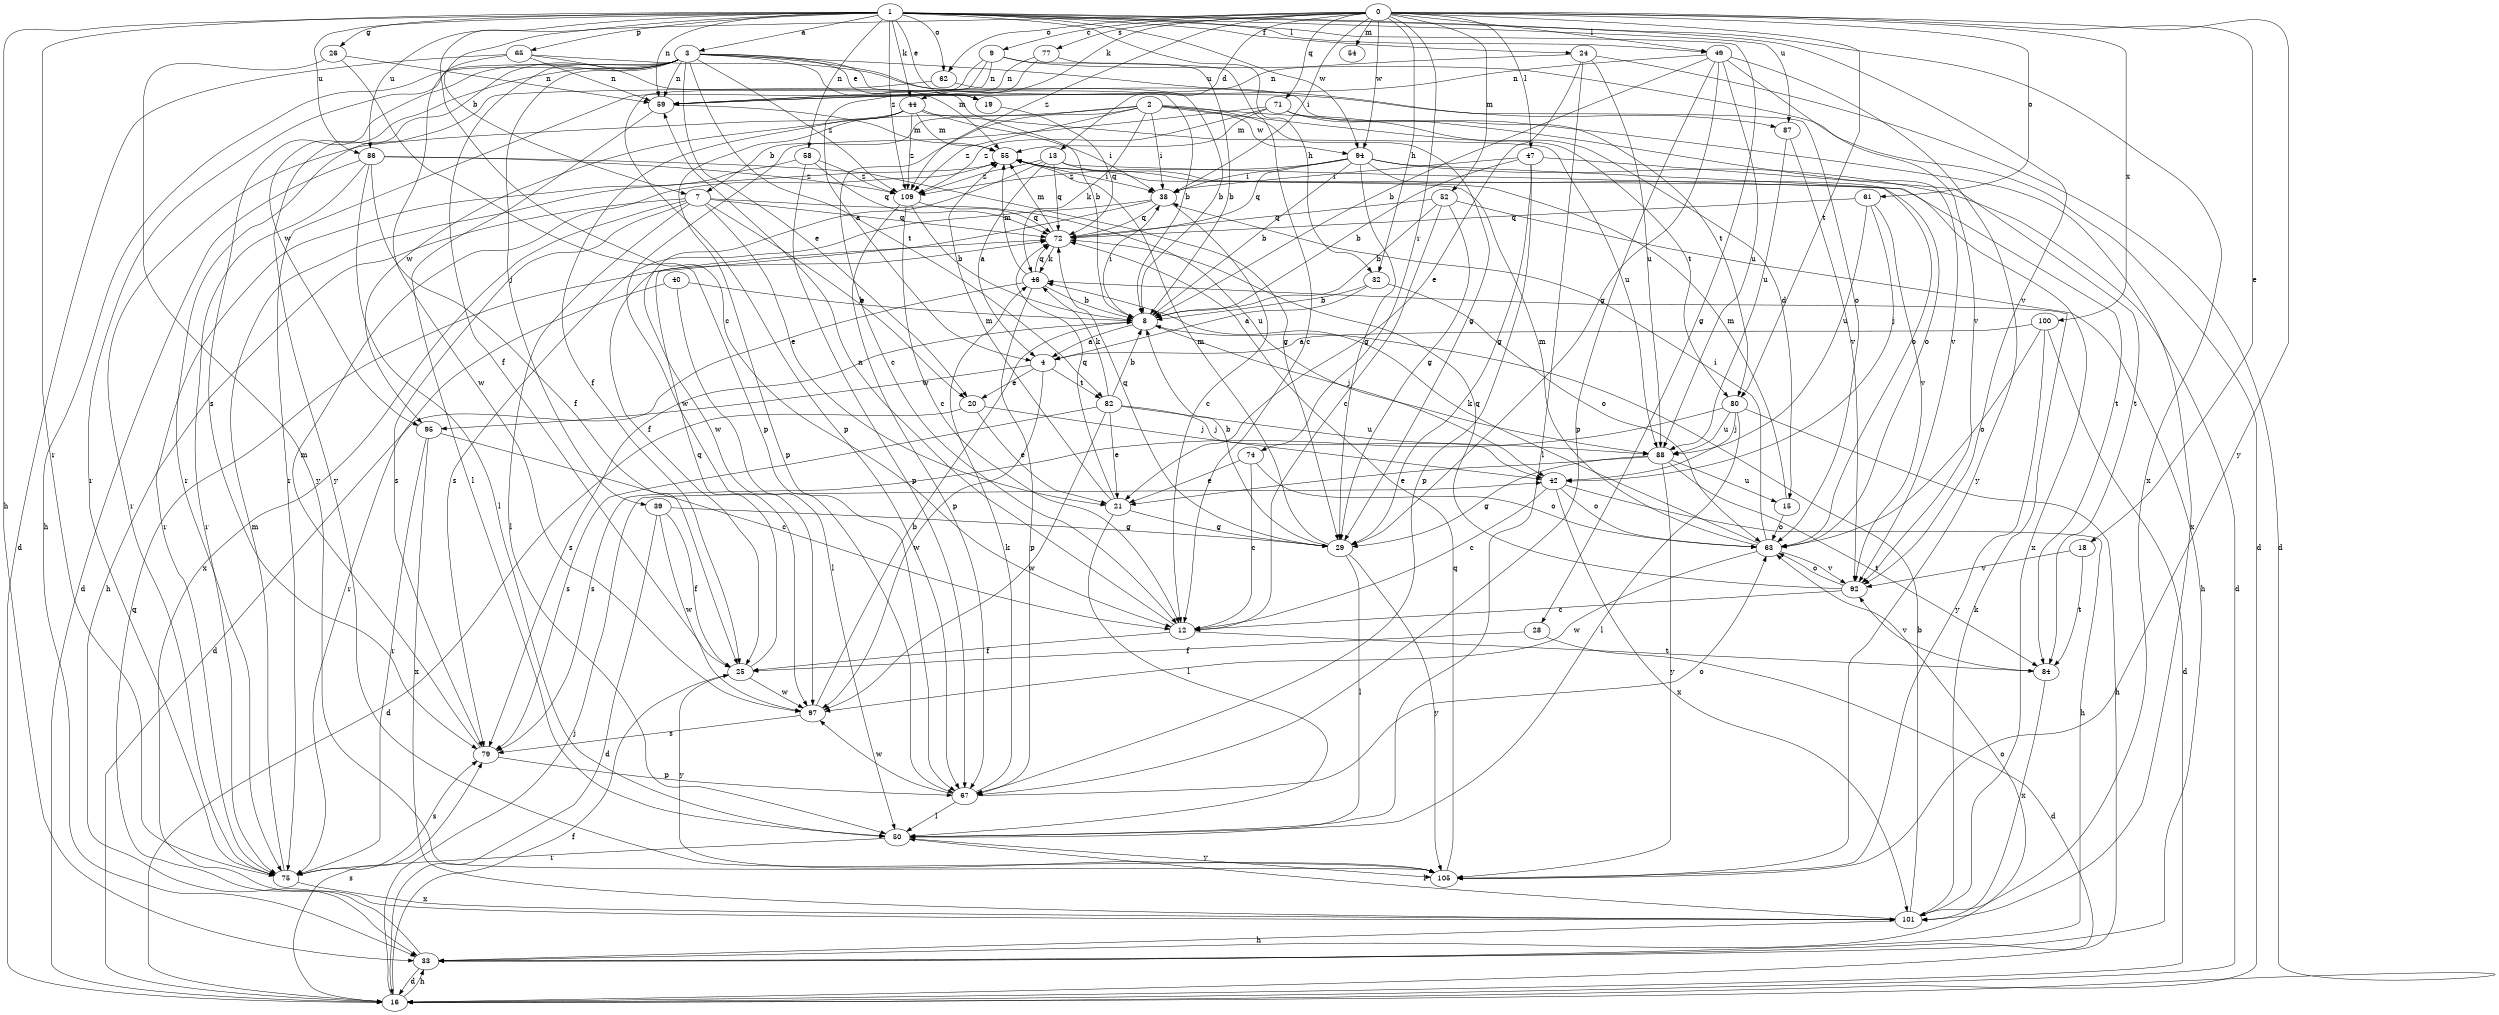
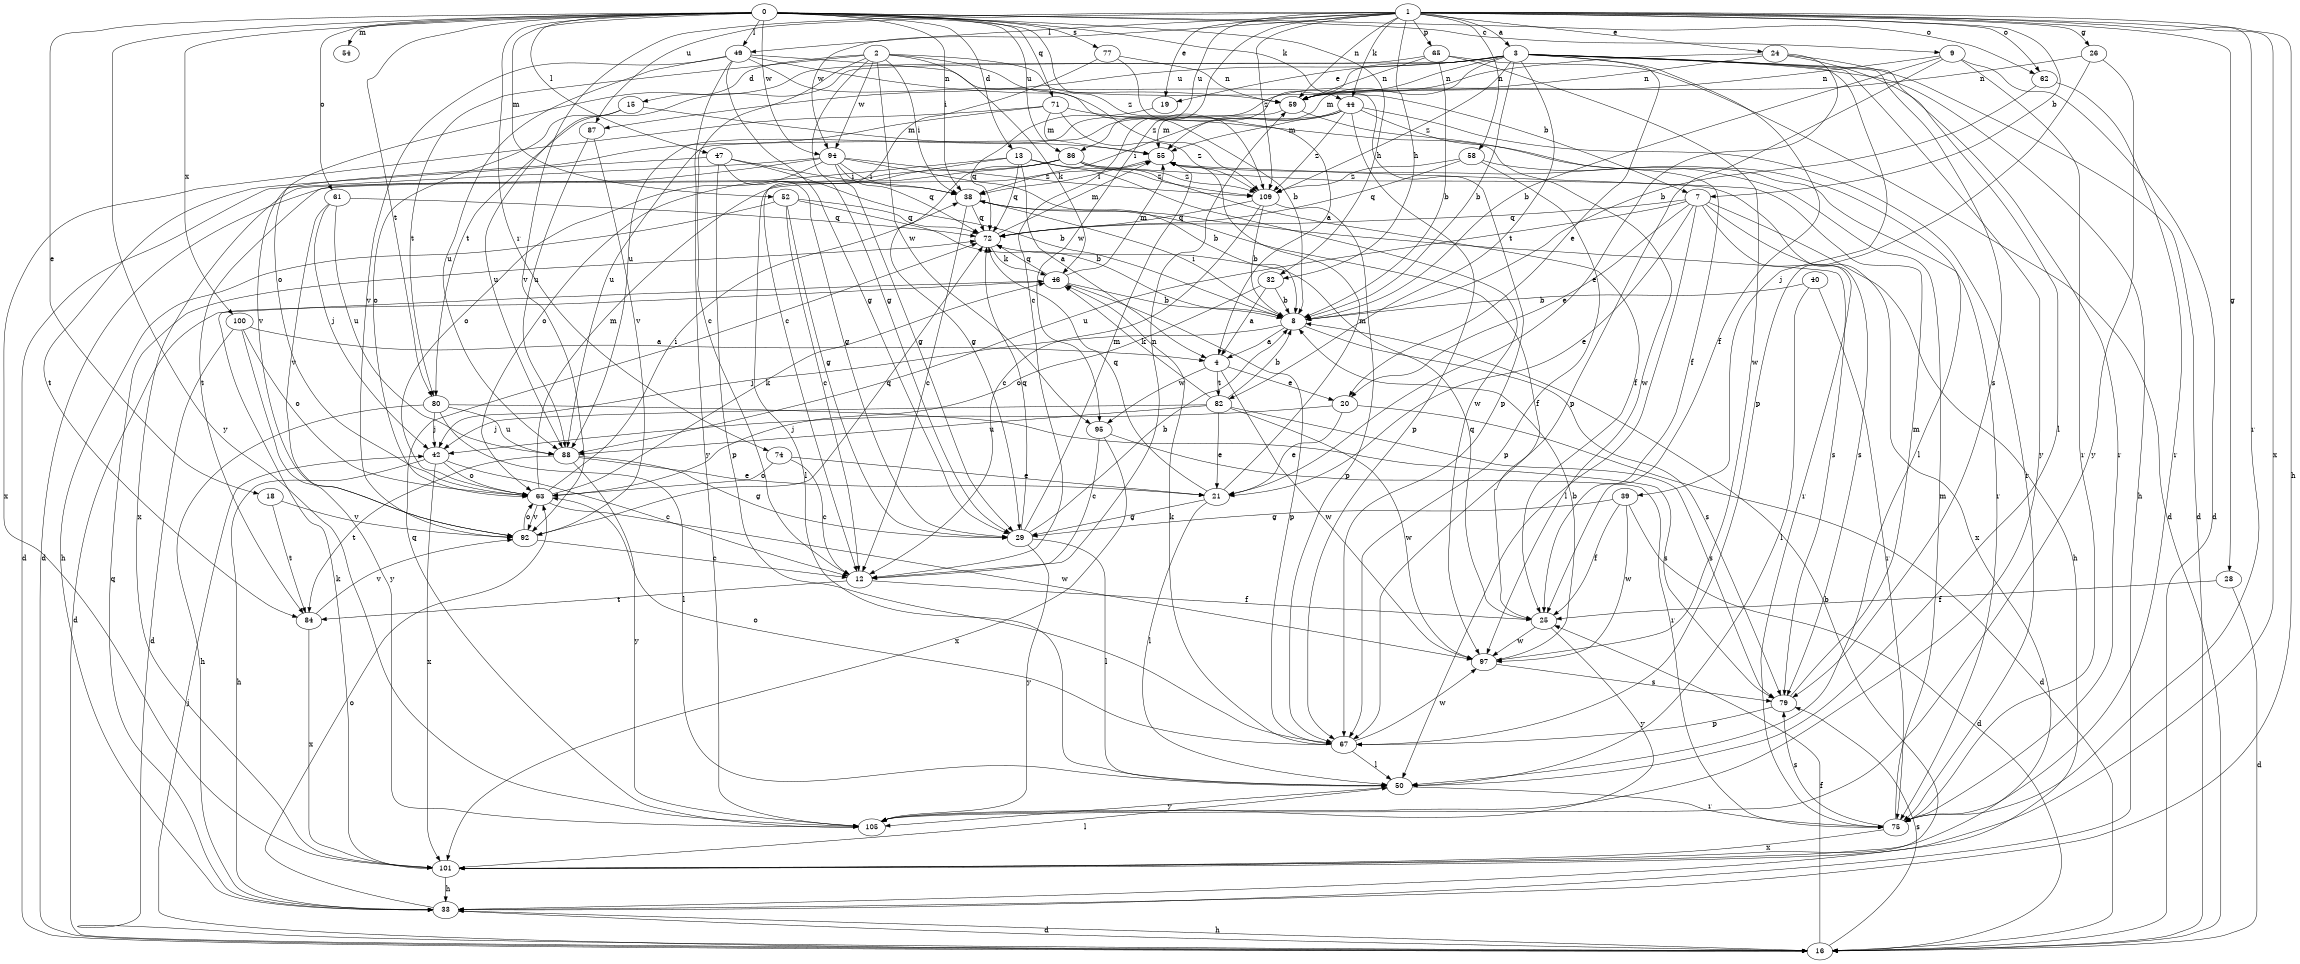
(1264, 33) -> (1615, 33)
(1722, 480) -> (486, 239)
